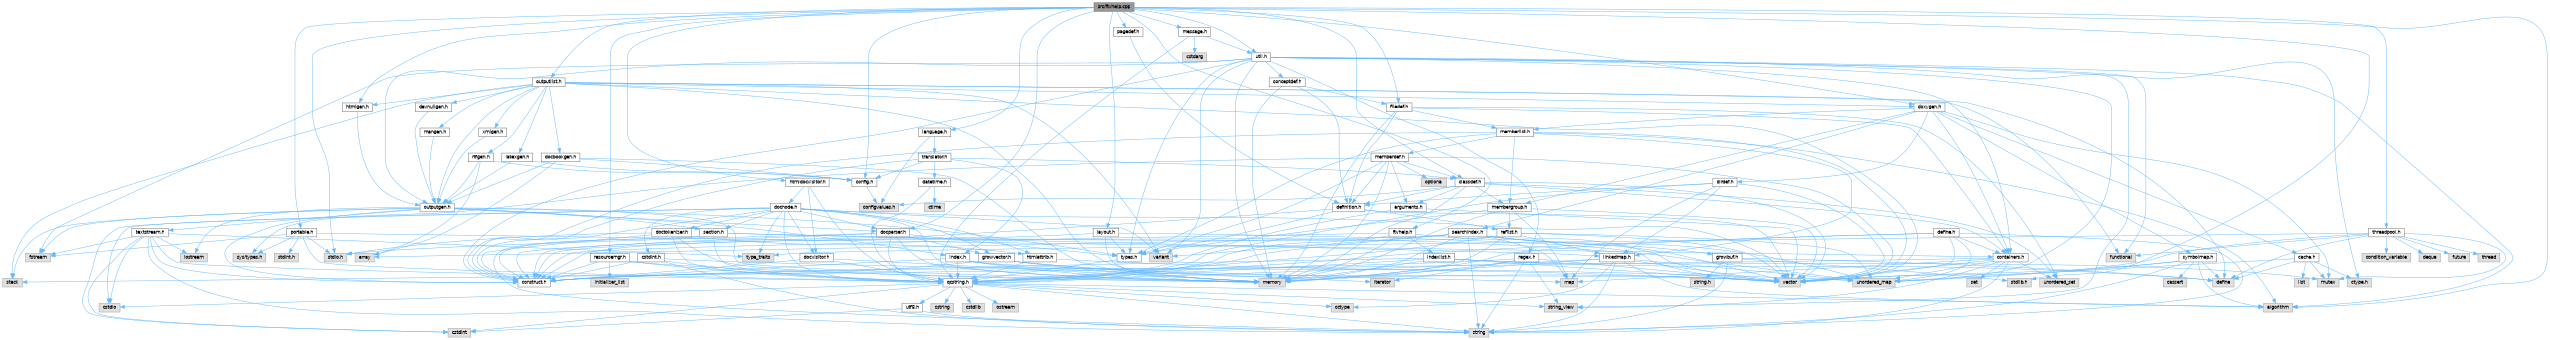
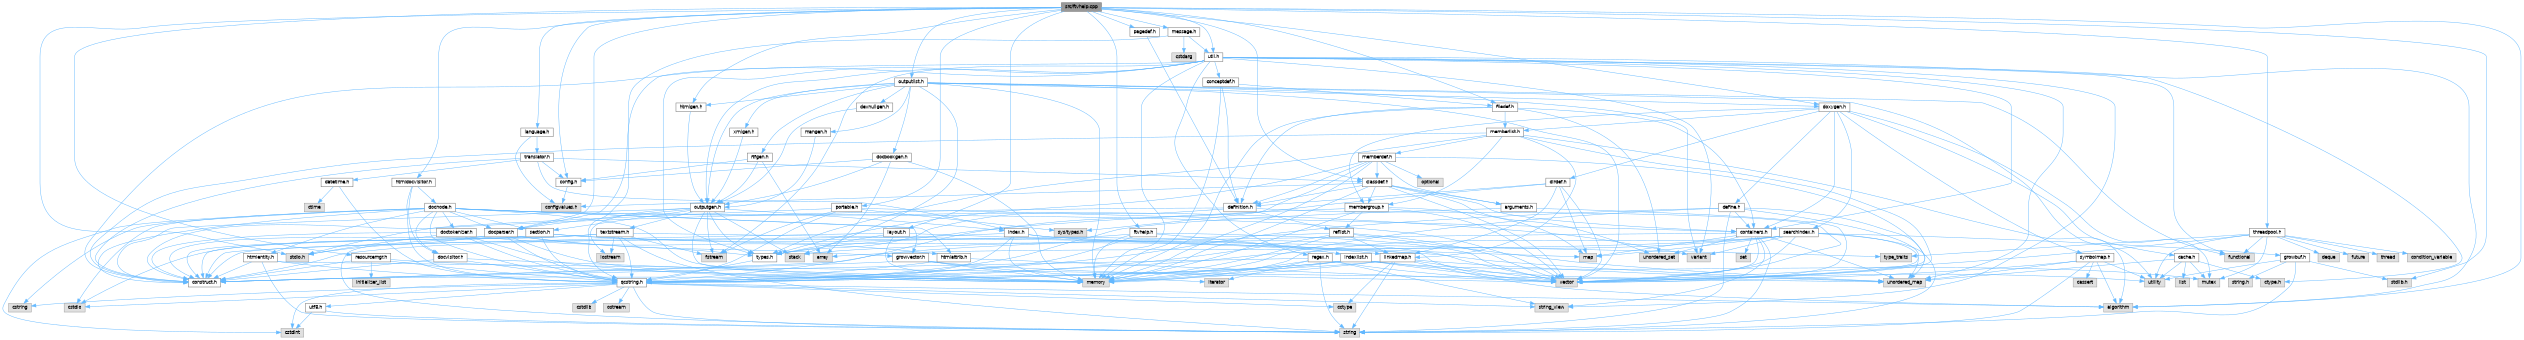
none -> (854, 66)
none -> (1785, 156)
(517, 157) -> none
(774, 223) -> (141, 227)
(286, 258) -> none
(651, 258) -> (261, 258)
(2223, 283) -> (2155, 283)
(219, 325) -> none
